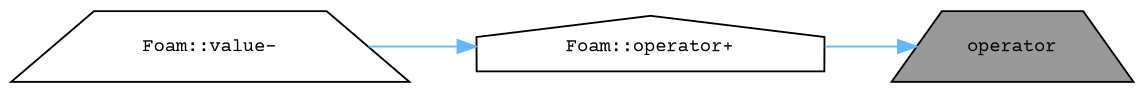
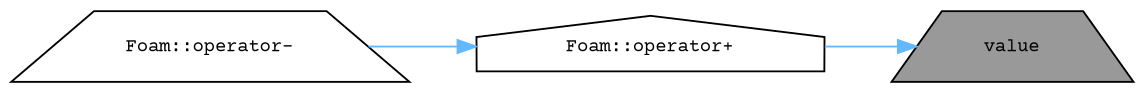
(210, 47) -> (210, 47)
(1013, 47) -> (1013, 47)
